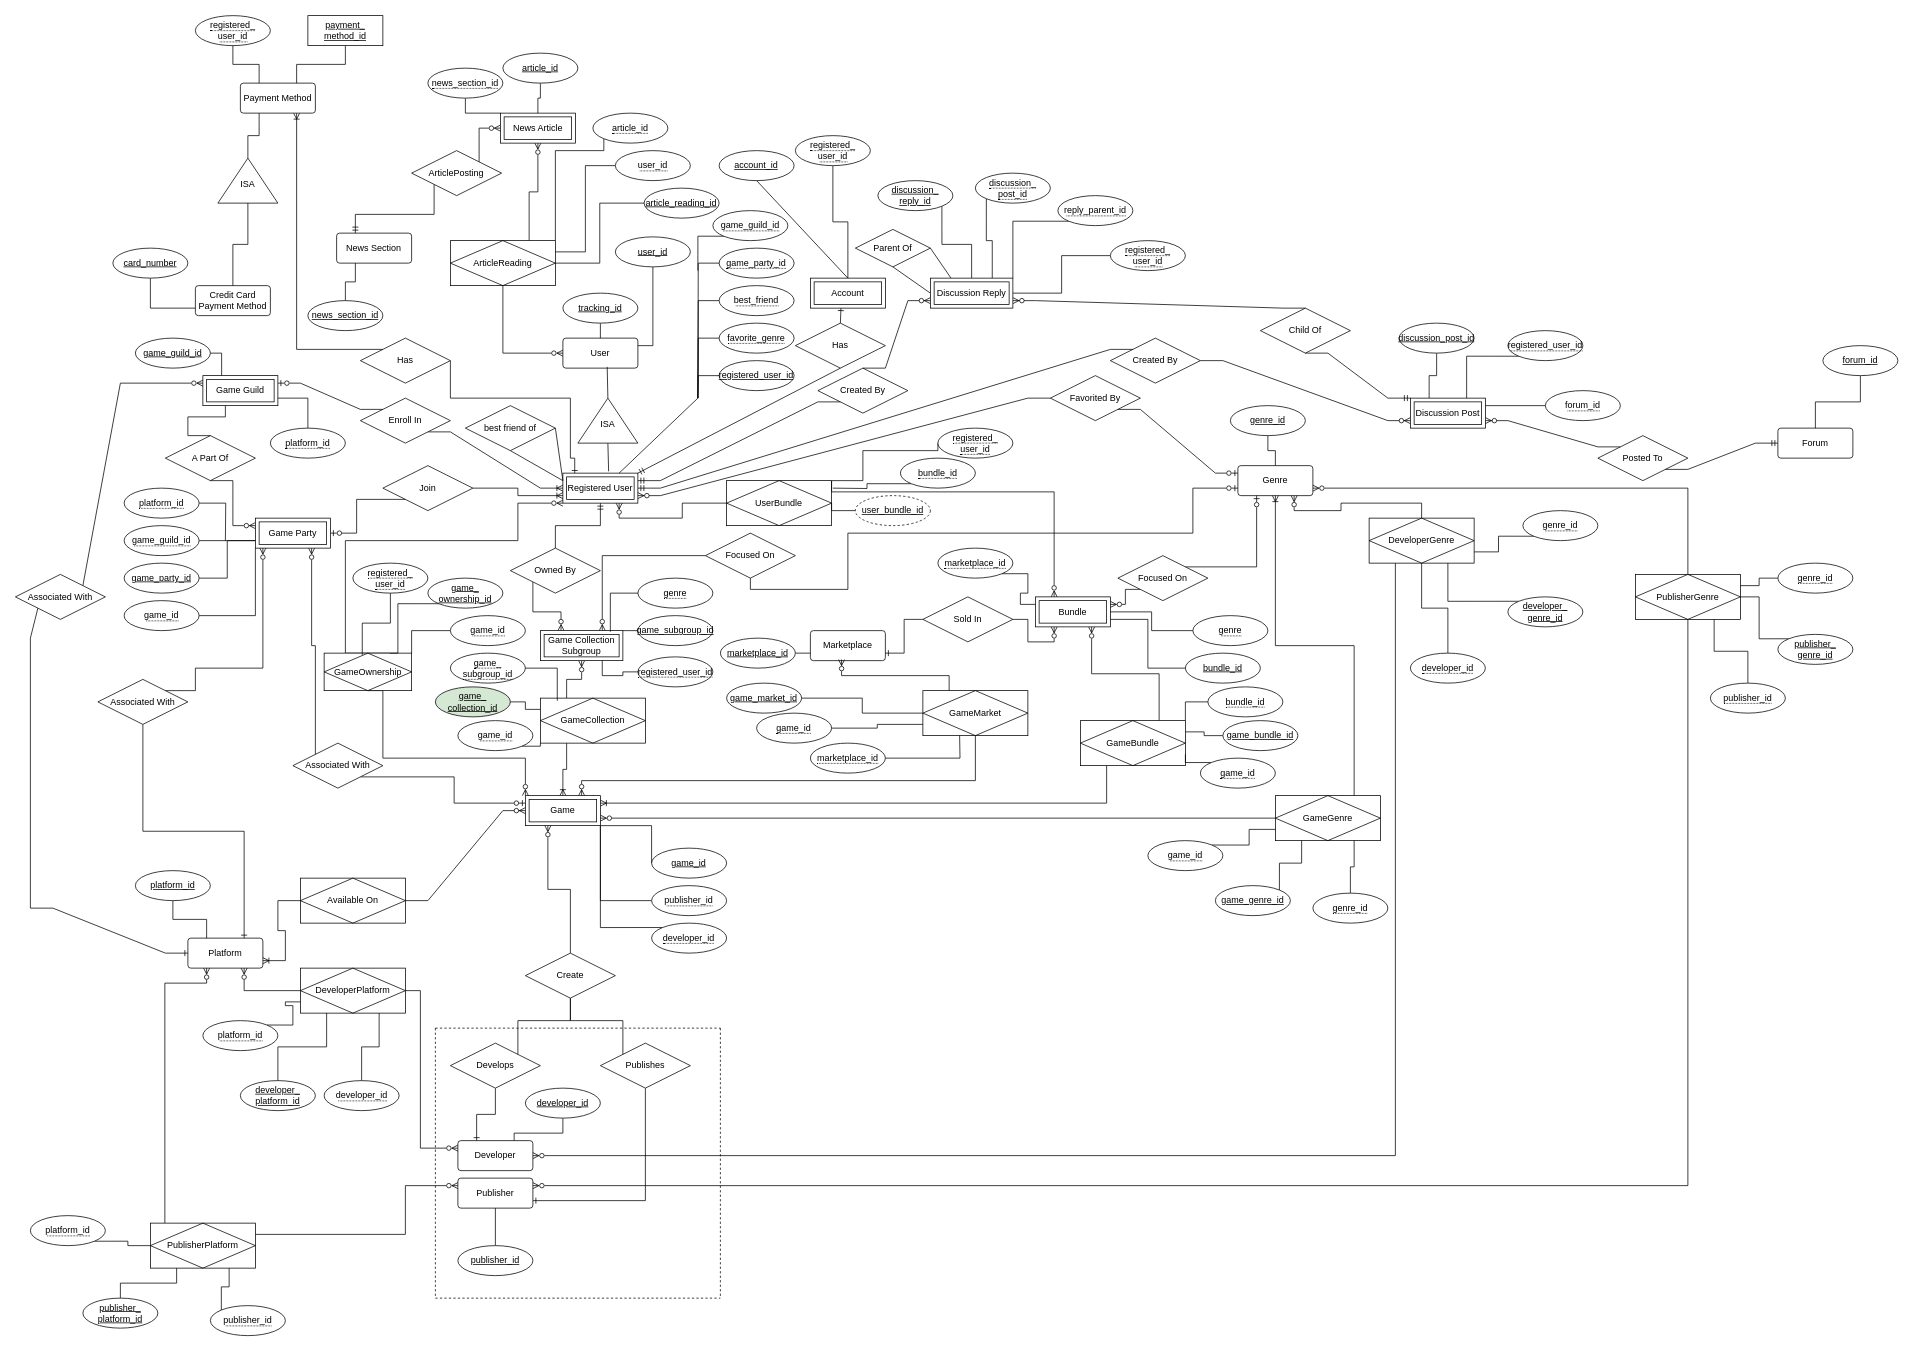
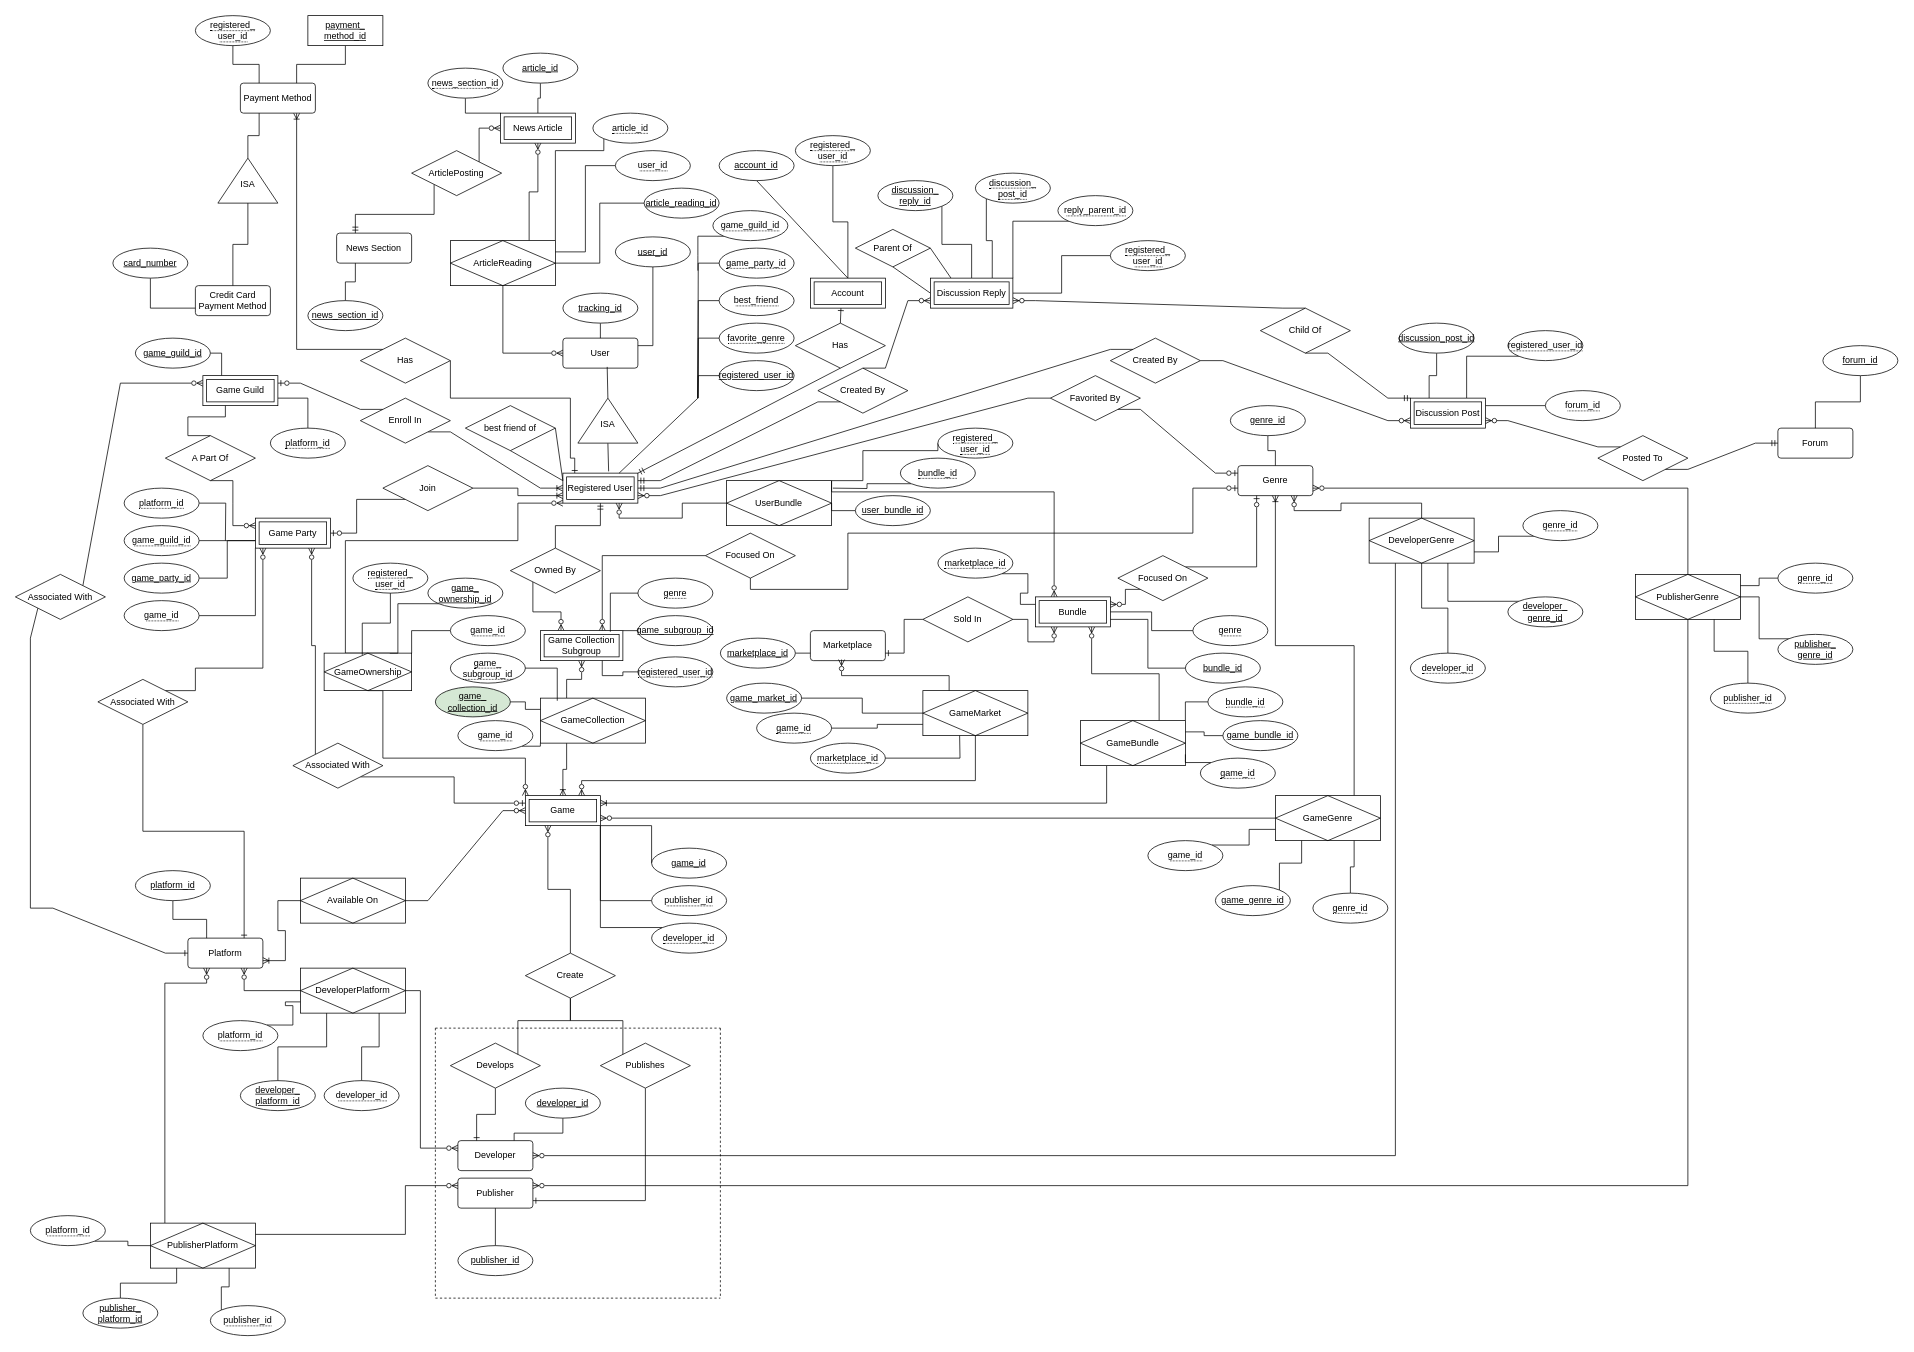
(893, 510) -> (893, 510)
